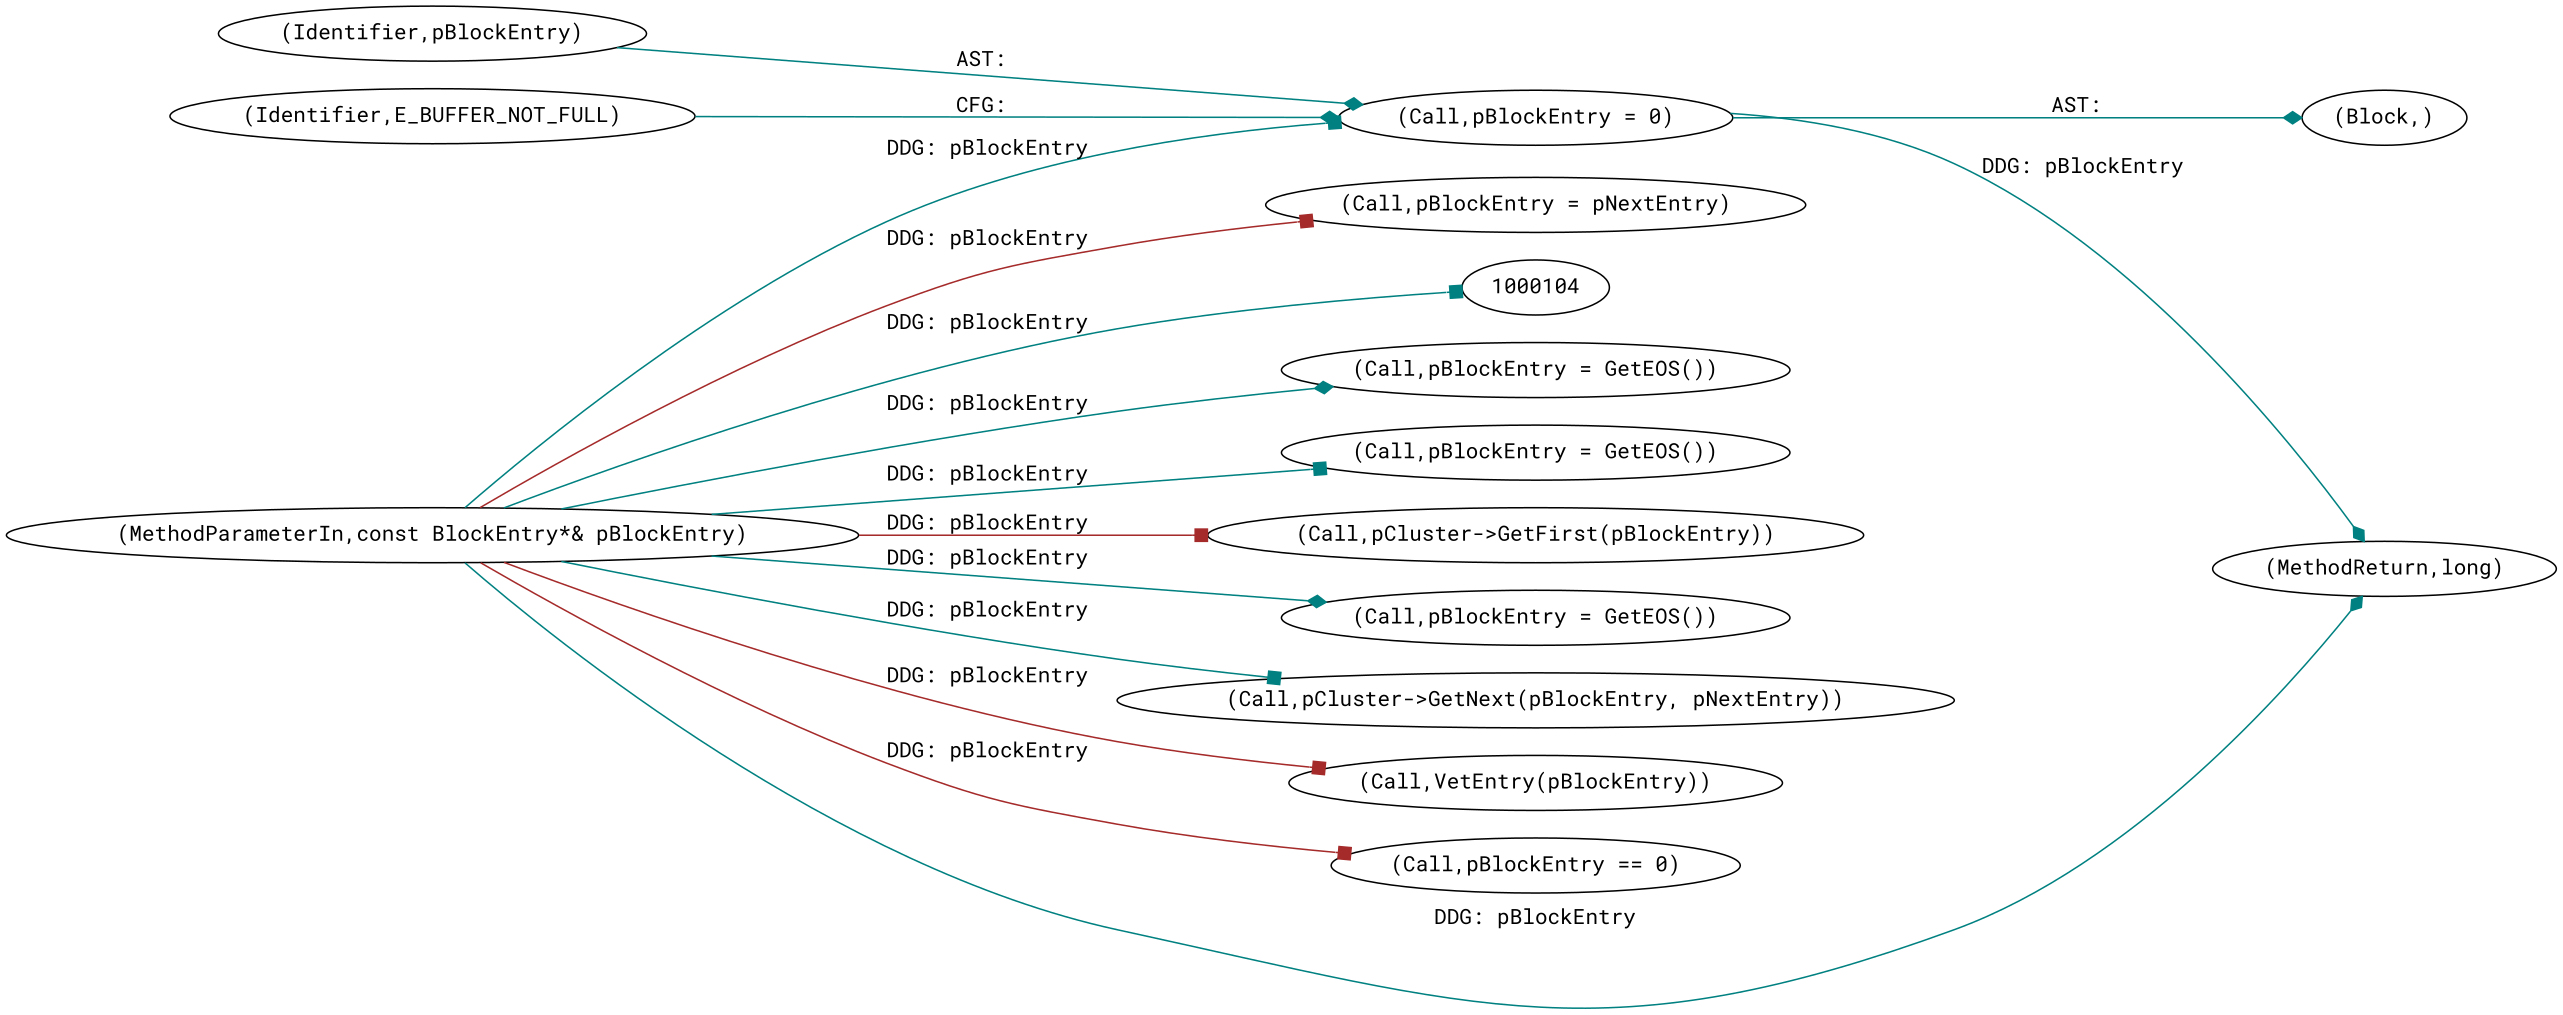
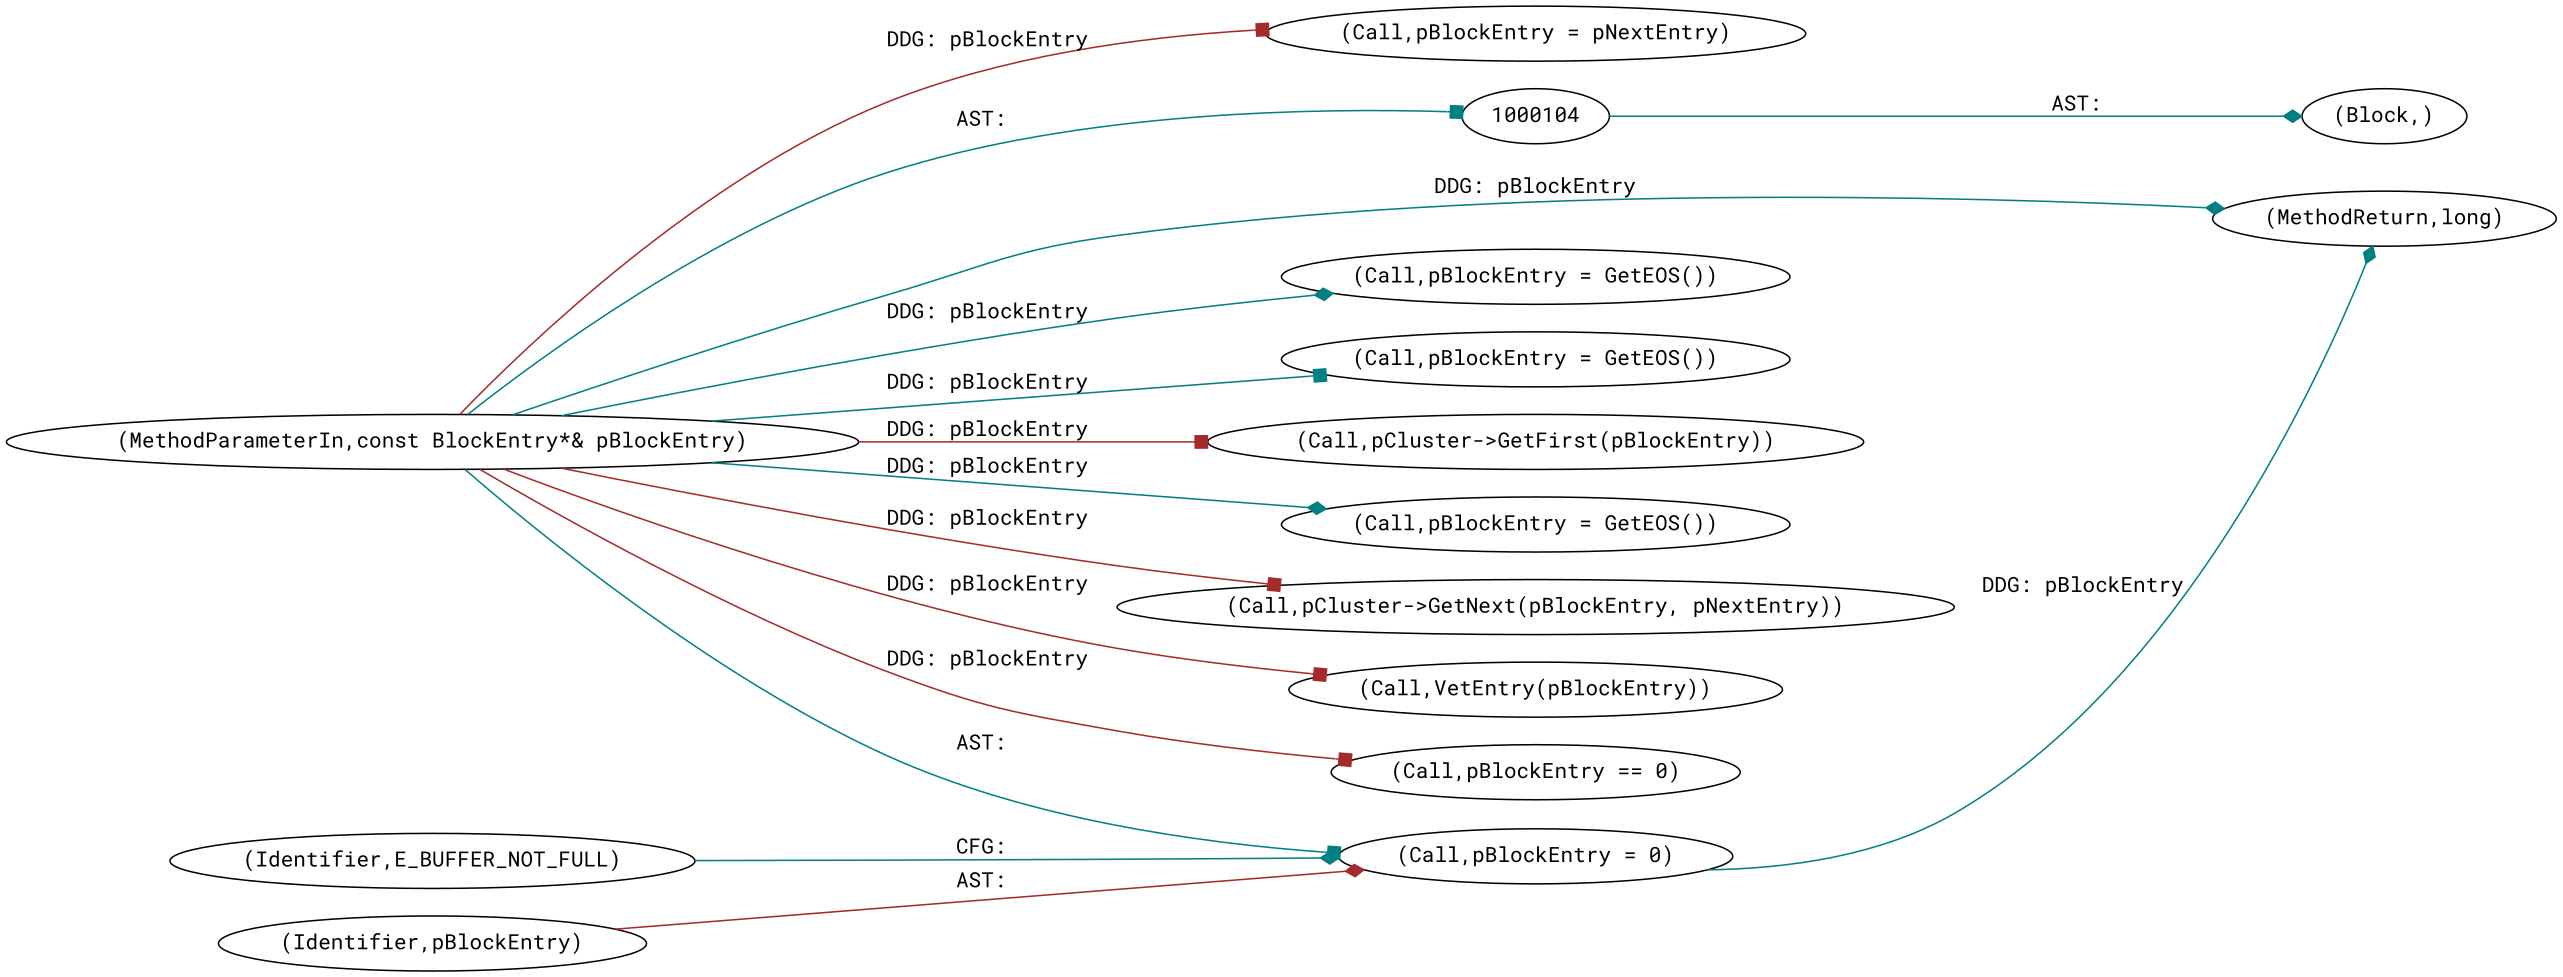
(980, 75) -> (980, 900)
(2008, 118) -> (1946, 116)
(988, 149) -> (988, 744)
(988, 323) -> (988, 120)
(912, 627) -> (912, 534)
